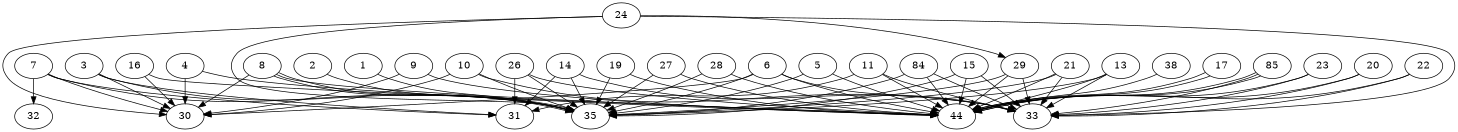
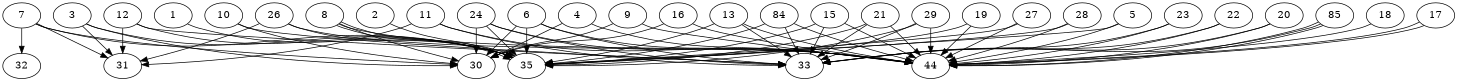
(821, 24) -> (697, 49)
(565, 66) -> (123, 15)
(1171, 66) -> (1385, 15)
(523, 92) -> none
